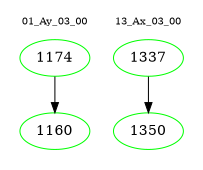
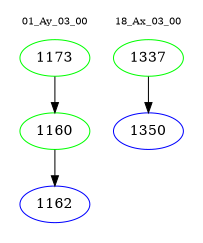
(148, 22) -> (148, 22)
(55, 58) -> (55, 58)
(148, 131) -> (148, 131)
none -> (55, 204)
